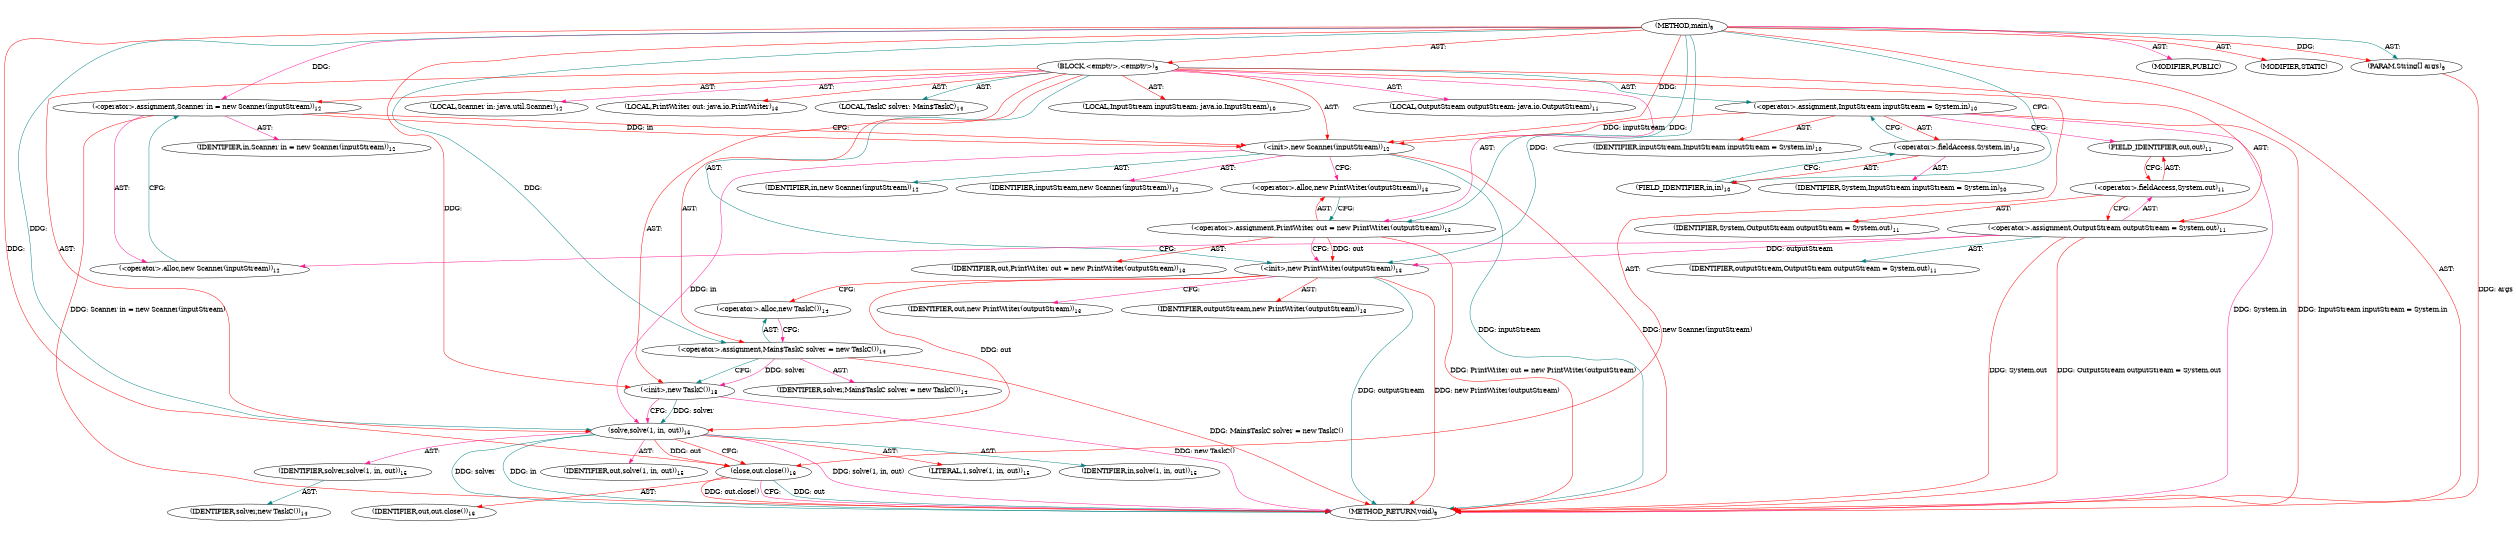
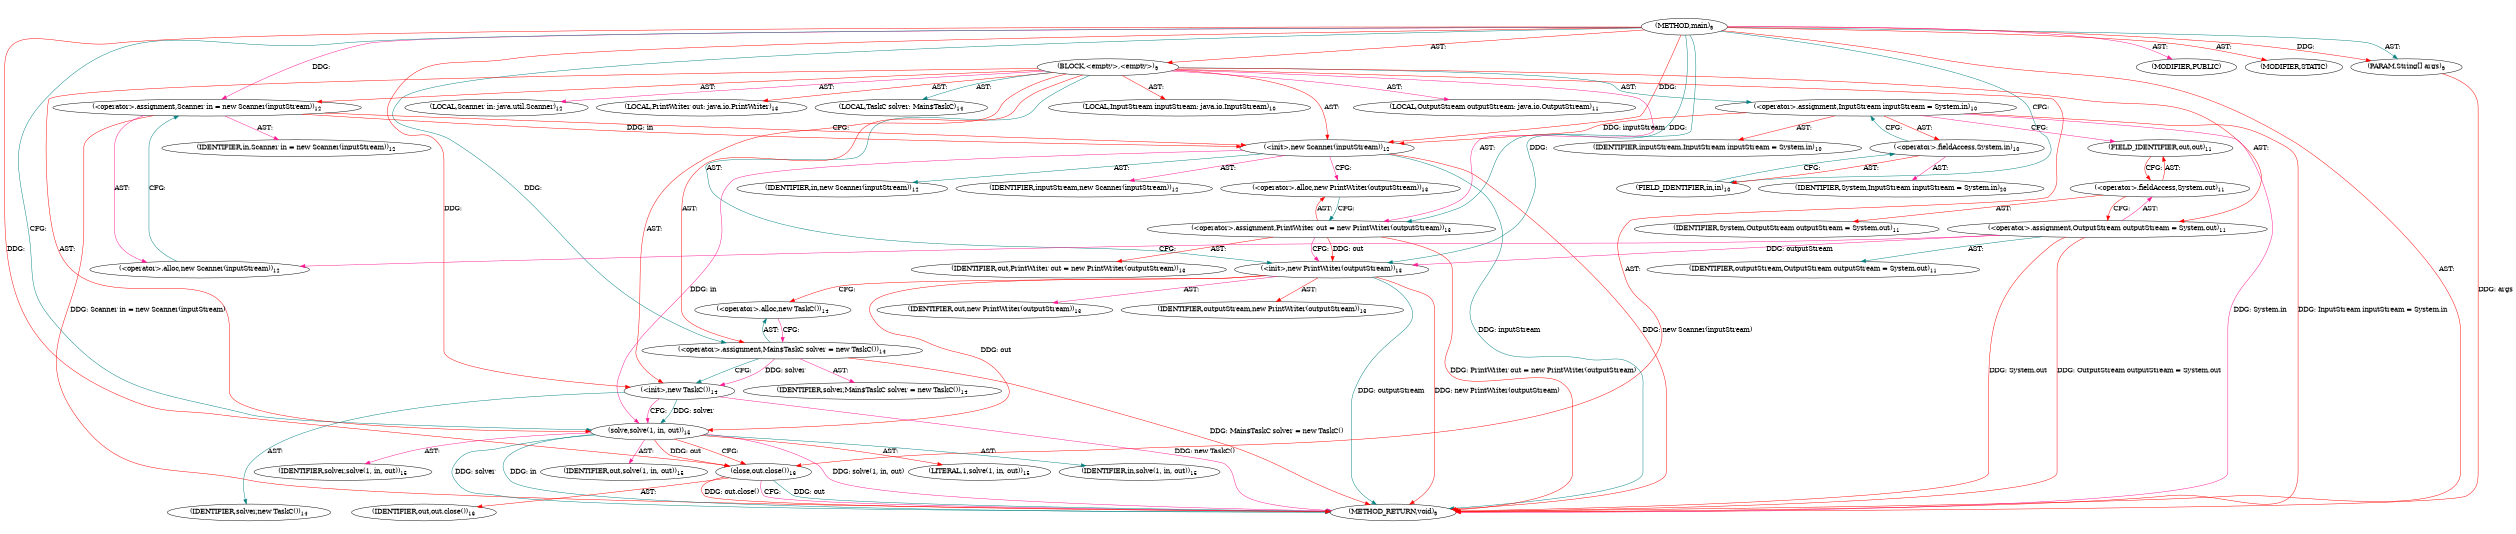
(39, 229) -> (39, 229)
(1193, 290) -> (1193, 290)
(715, 390) -> (715, 390)
(298, 491) -> (413, 409)
